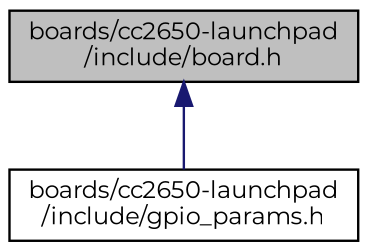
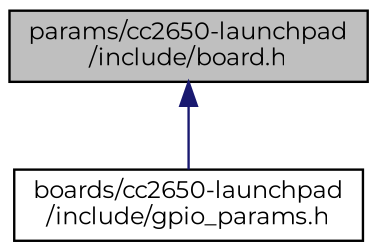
(184, 46) -> (189, 46)
